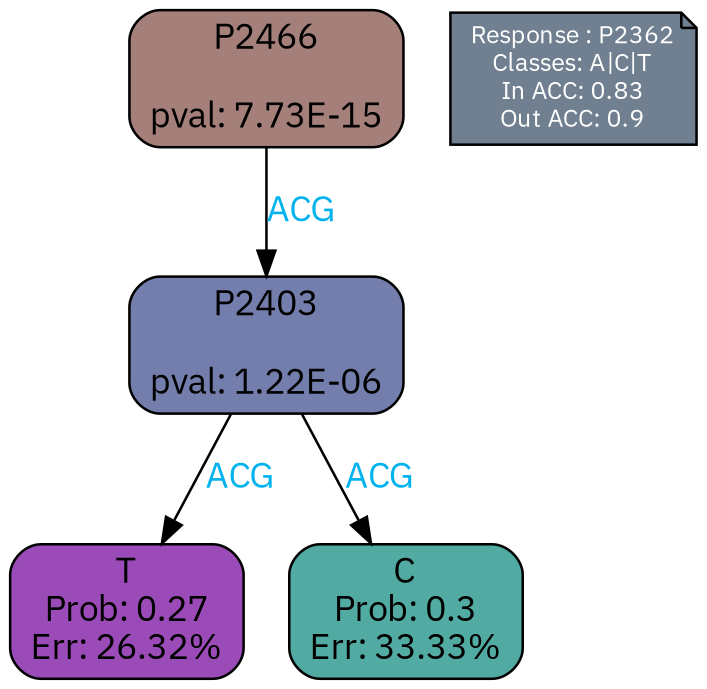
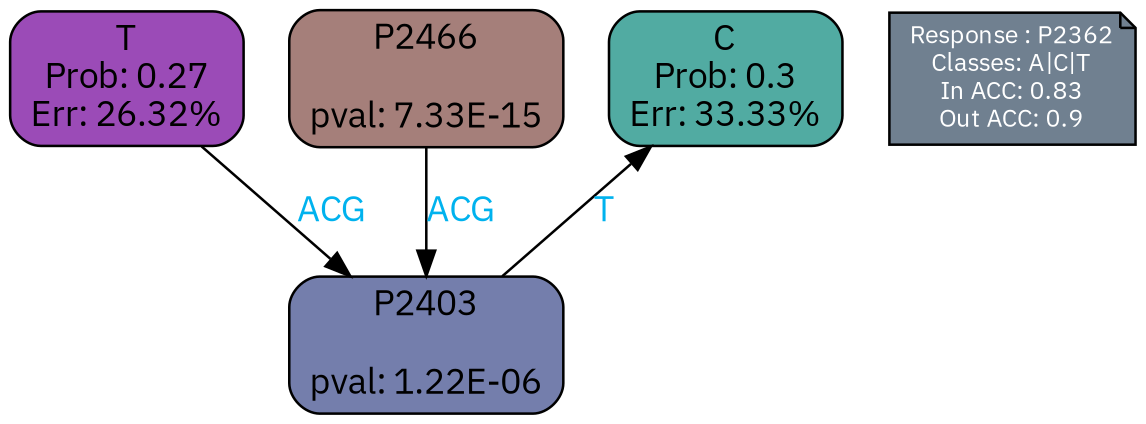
(266, 79) -> (426, 79)
(203, 467) -> (266, 203)
(381, 478) -> (605, 212)
